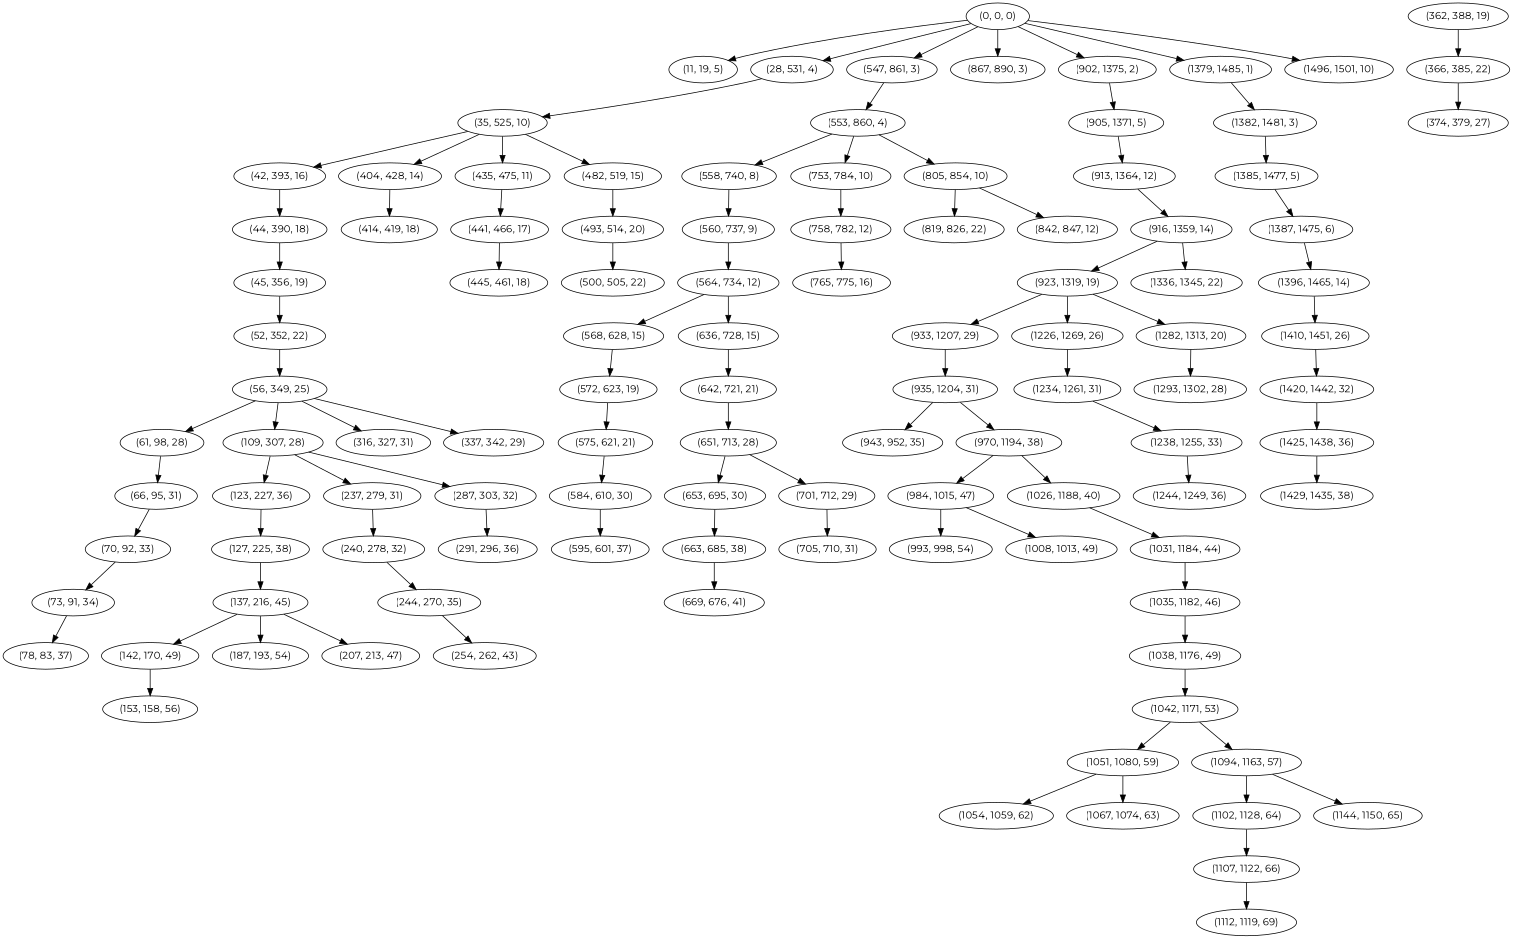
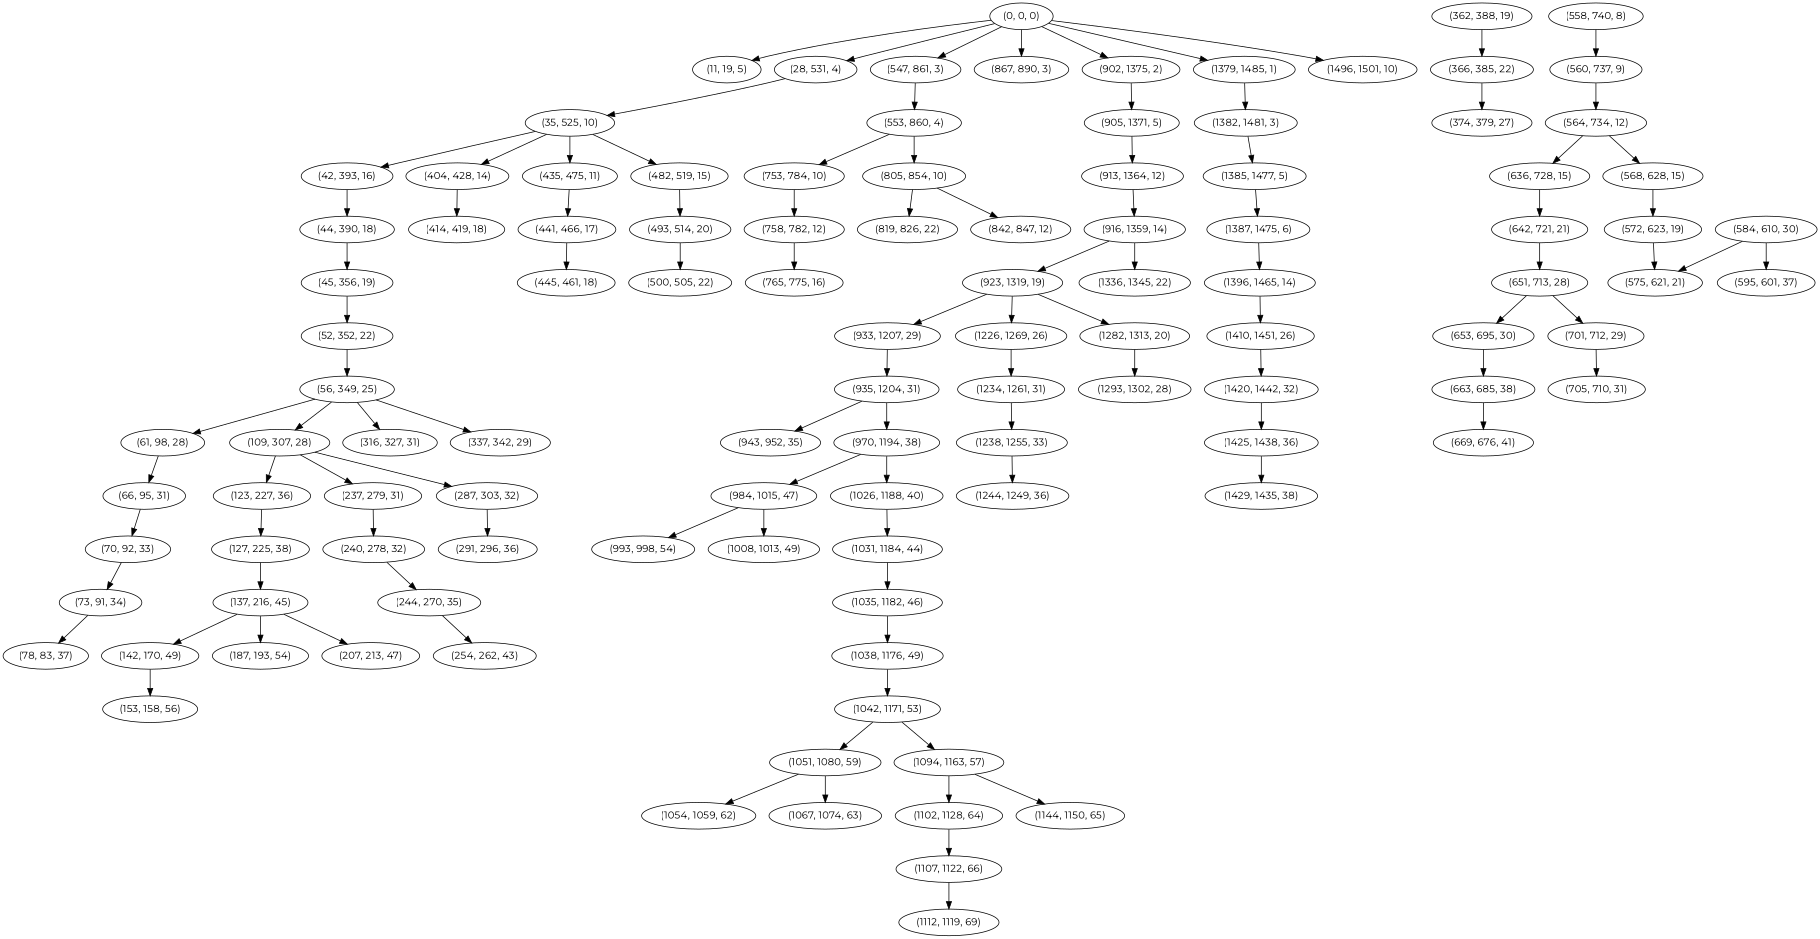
(797, 148) -> none
(603, 466) -> (1714, 255)
